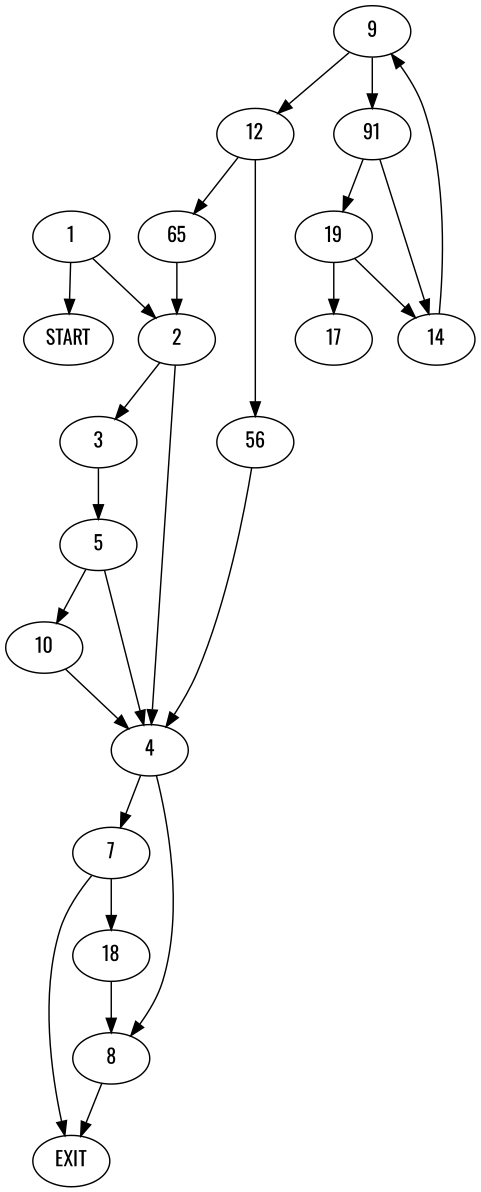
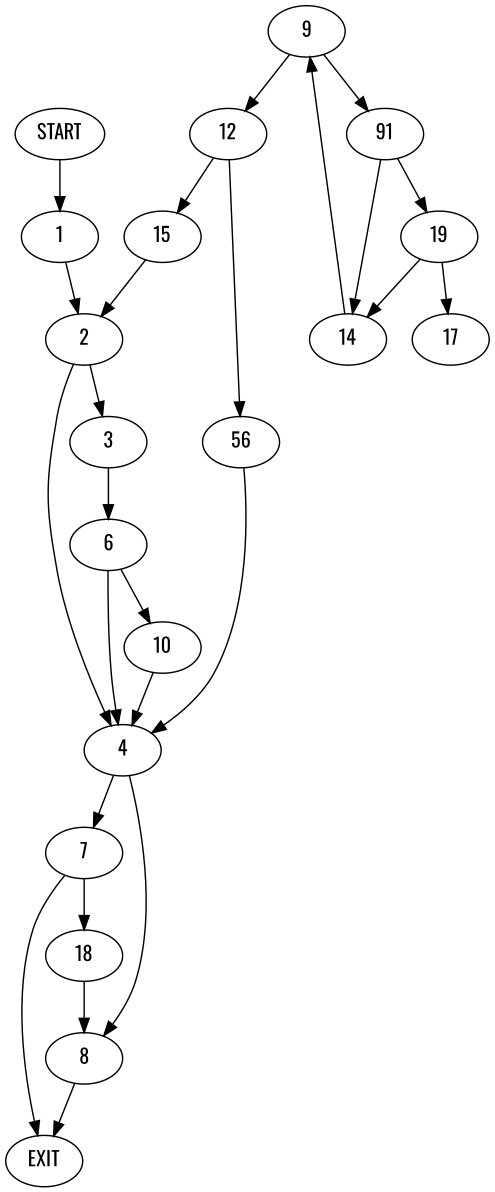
(177, 237) -> (163, 237)
(70, 281) -> (60, 178)
(98, 545) -> (108, 545)
